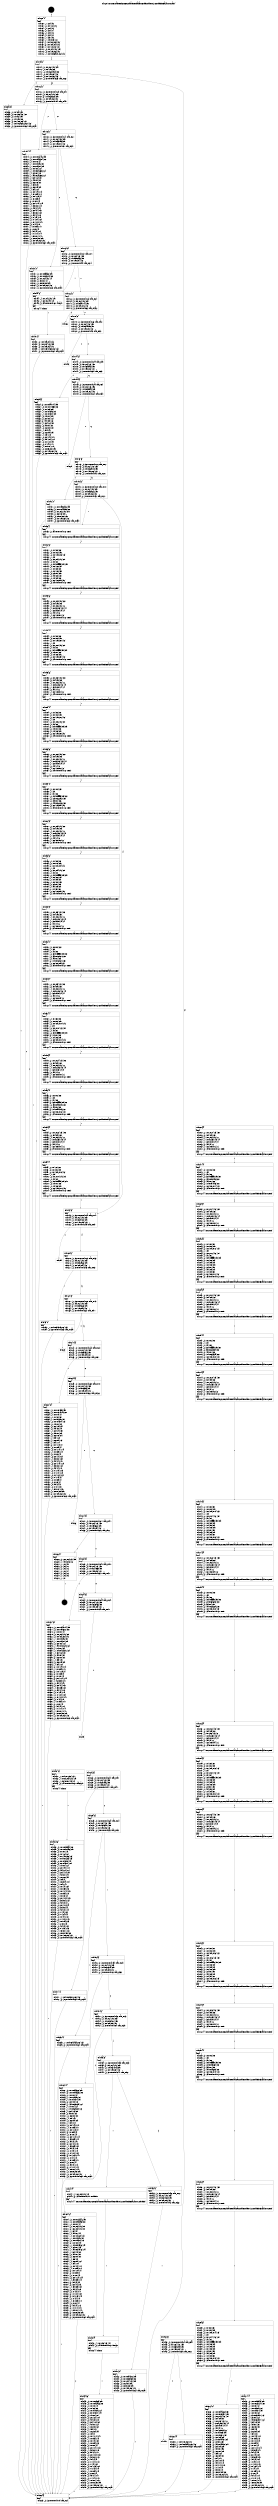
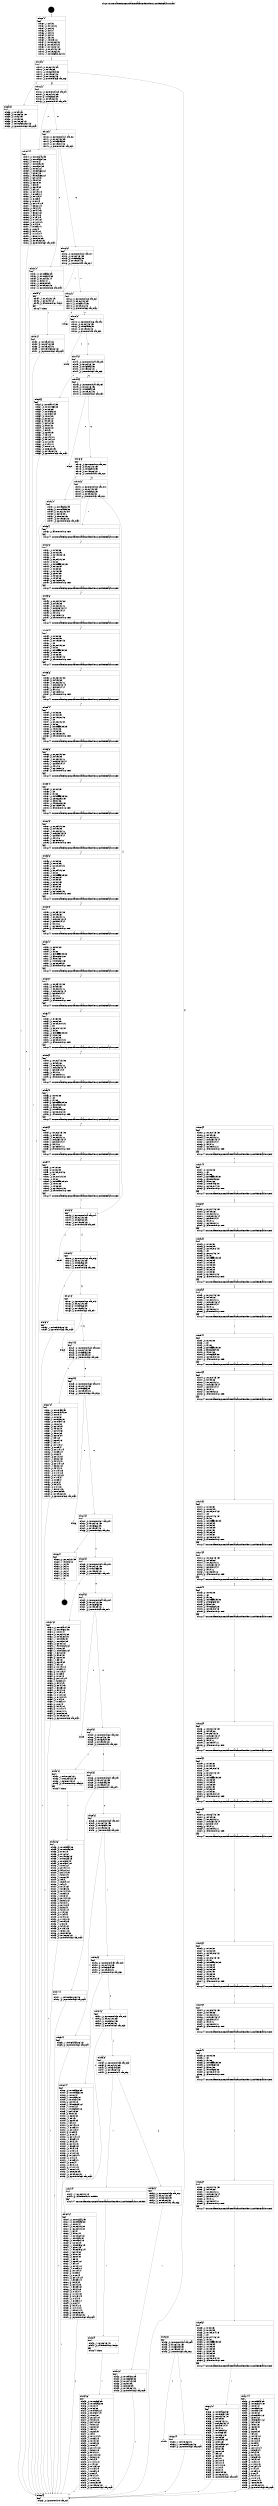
none -> (103, 1737)
